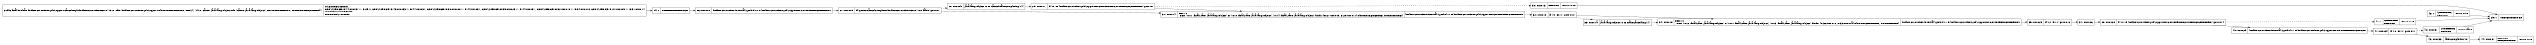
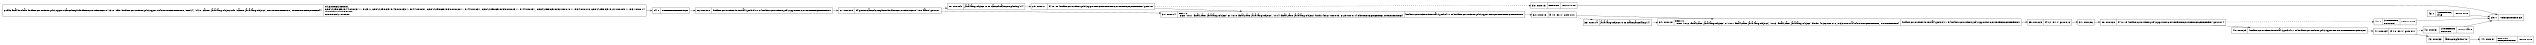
(2443, 15) -> (2440, 15)
(2391, 20) -> (2391, 20)
